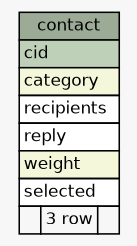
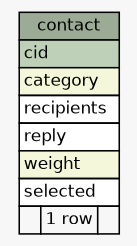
(69, 219) -> (69, 219)
